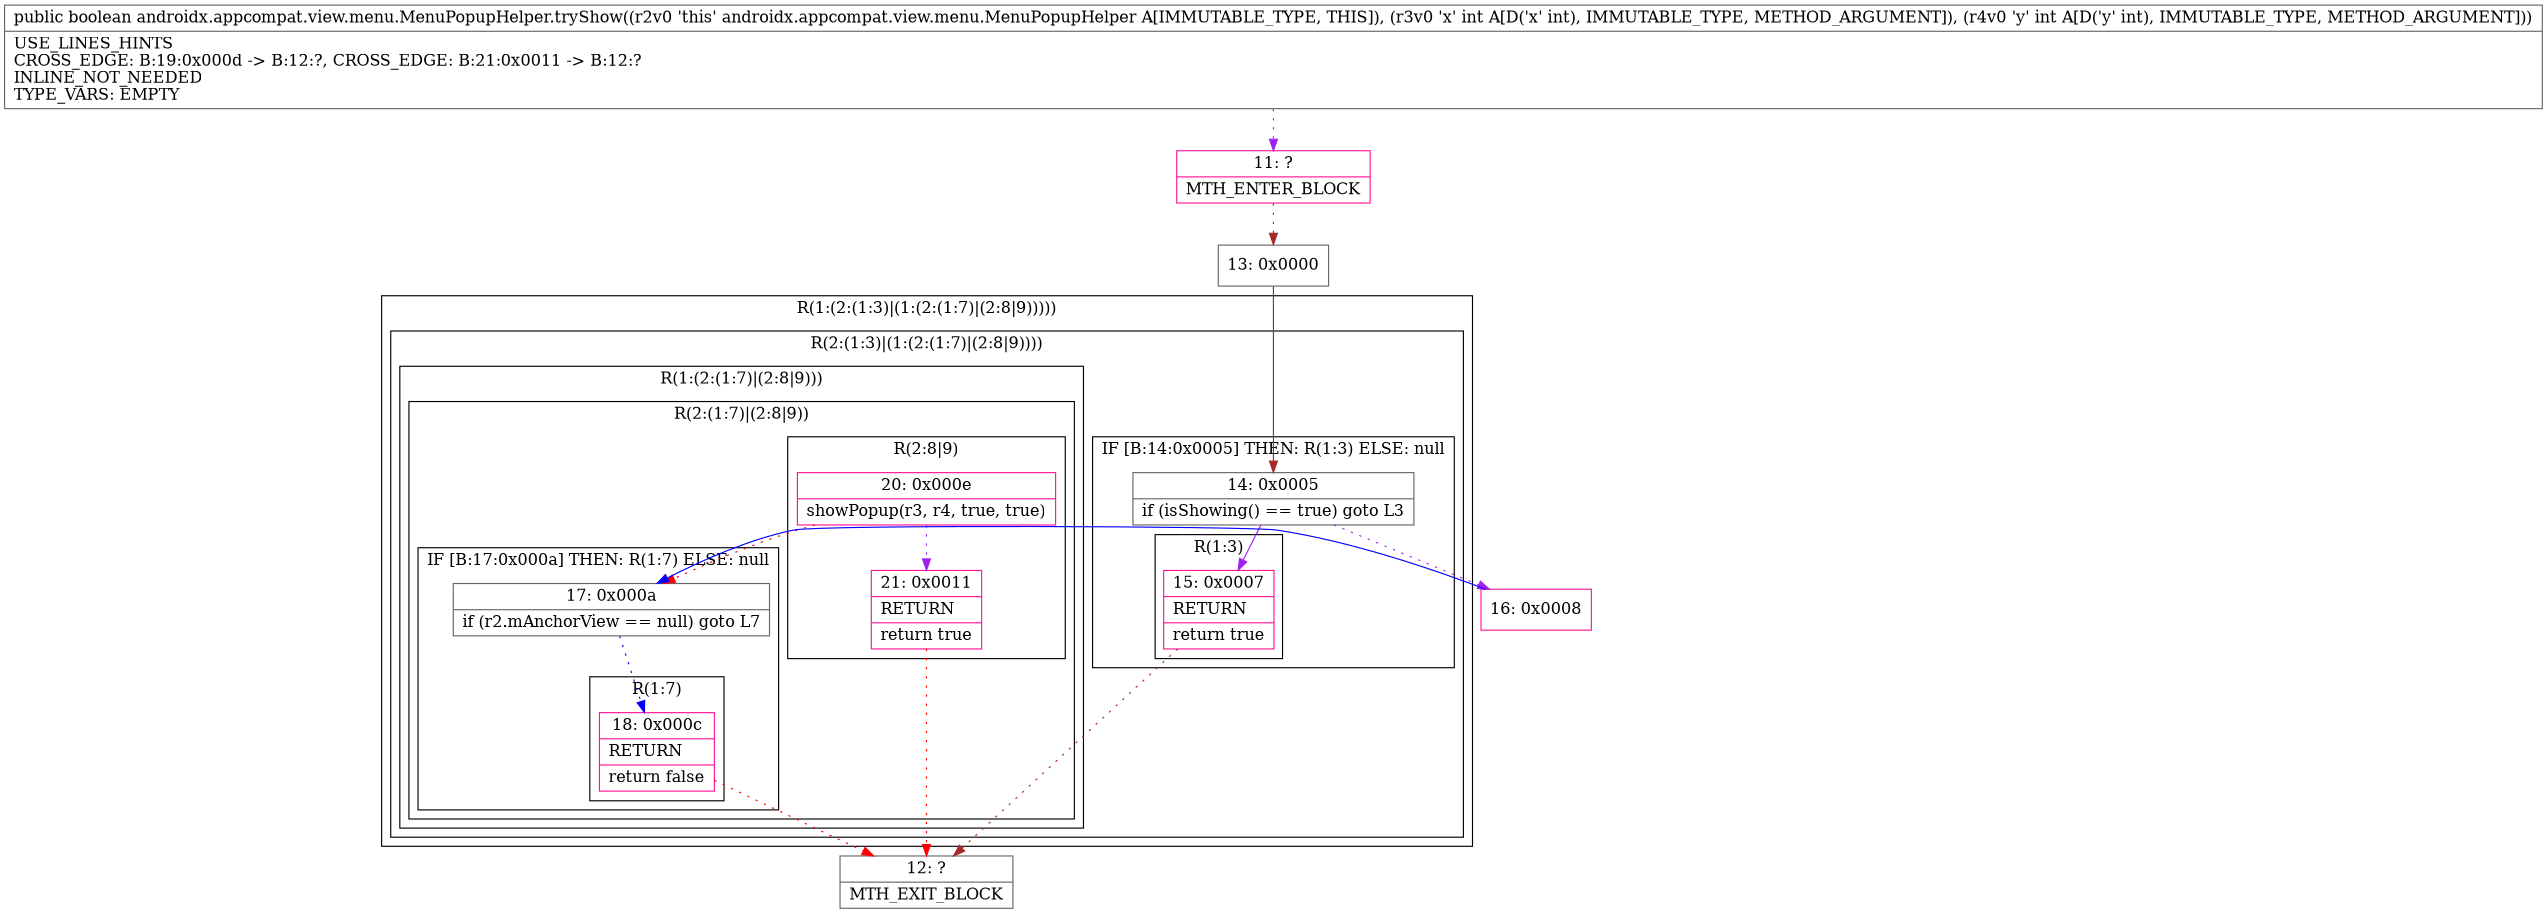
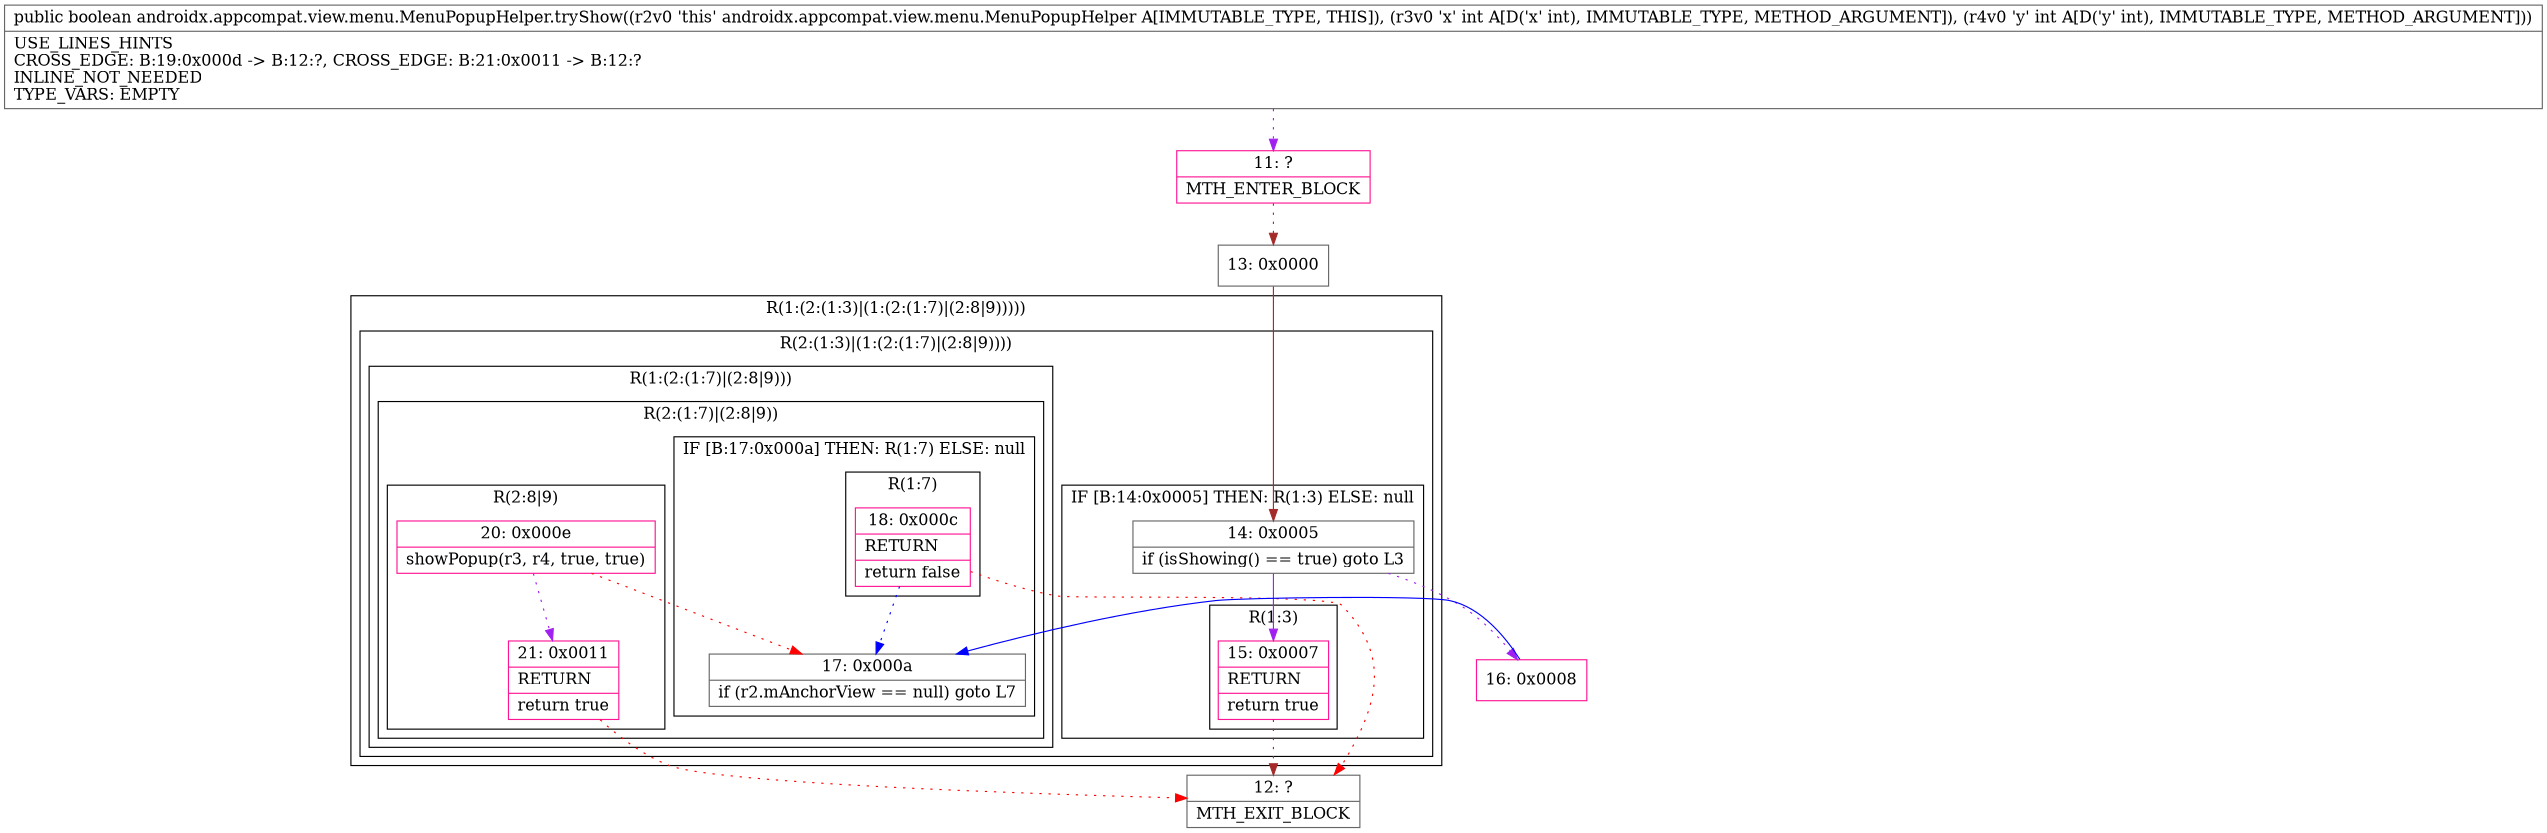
(630, 669) -> (890, 615)
